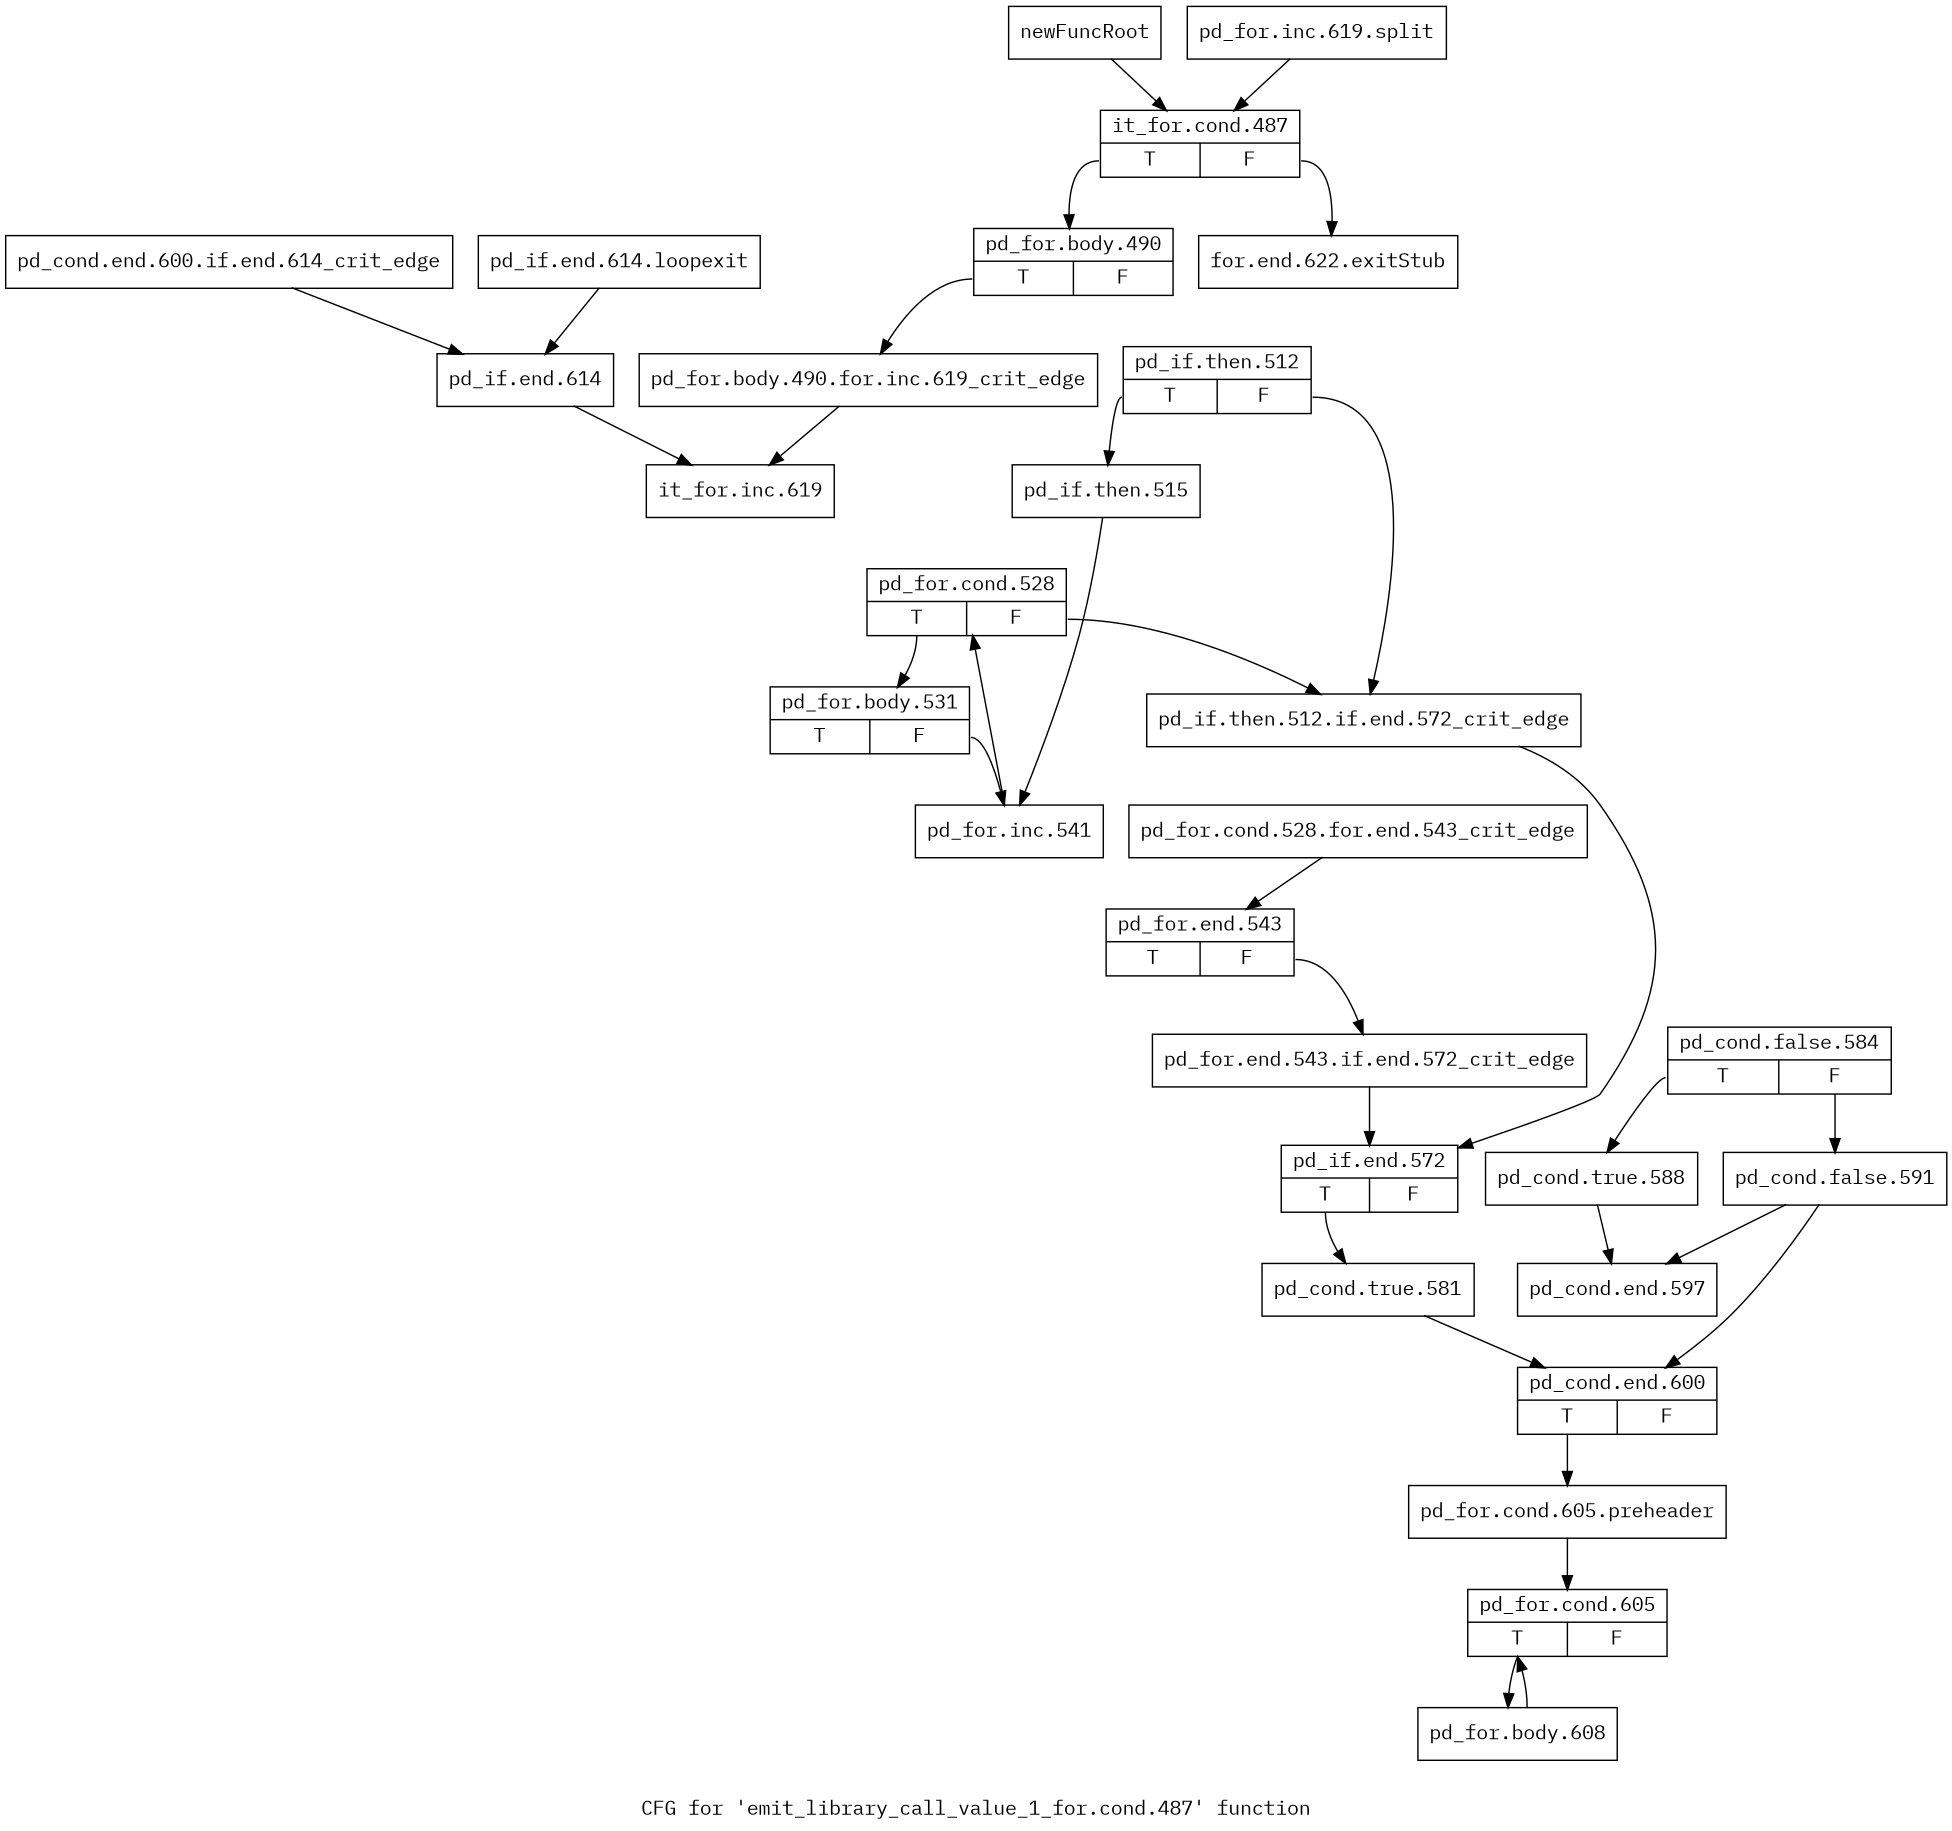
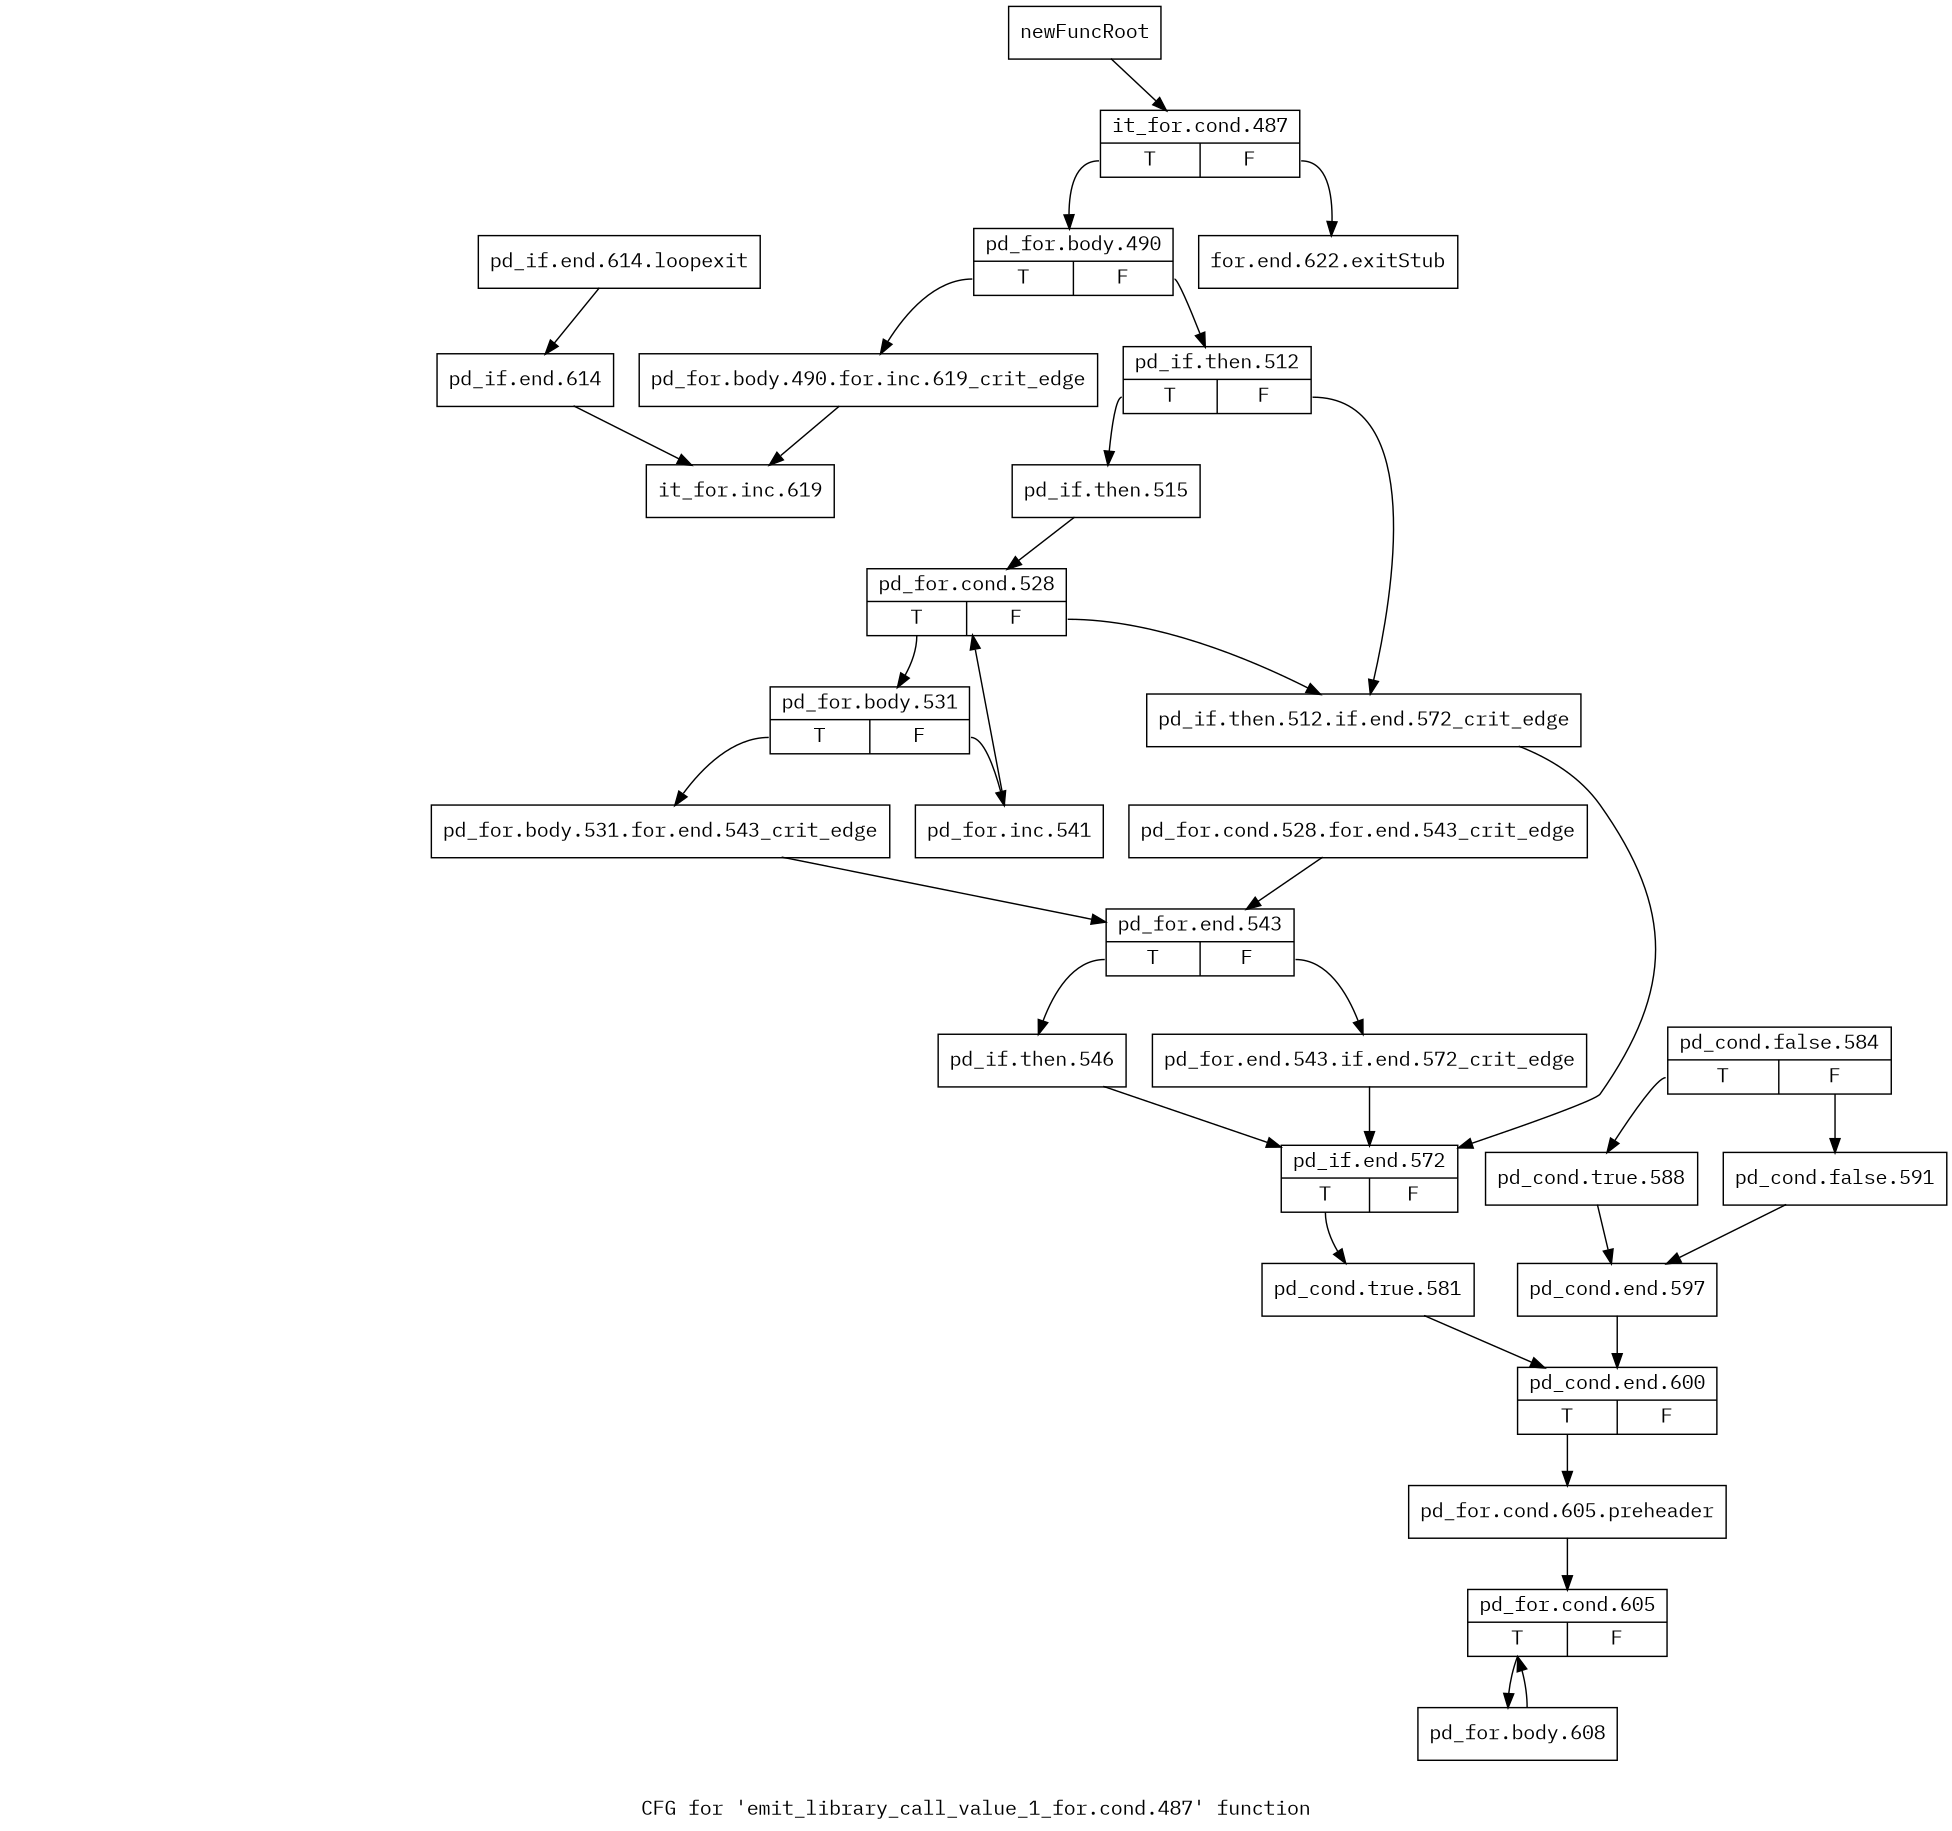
(1317, 33) -> none
(229, 262) -> none
none -> (1189, 306)
(1073, 657) -> (1047, 539)
none -> (661, 831)
none -> (1032, 1061)
(1755, 1289) -> (1617, 1335)
